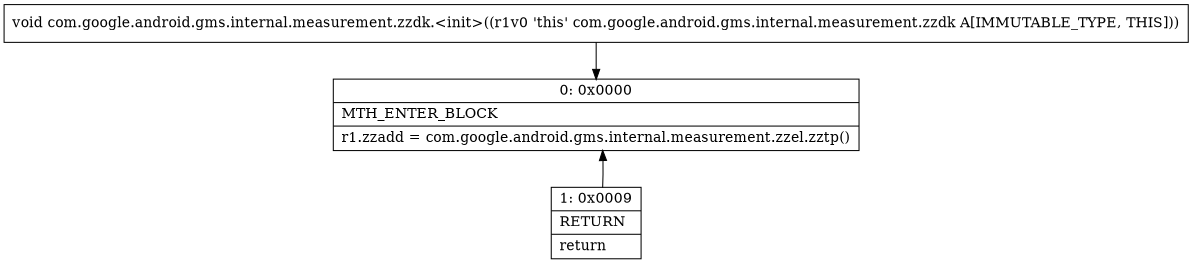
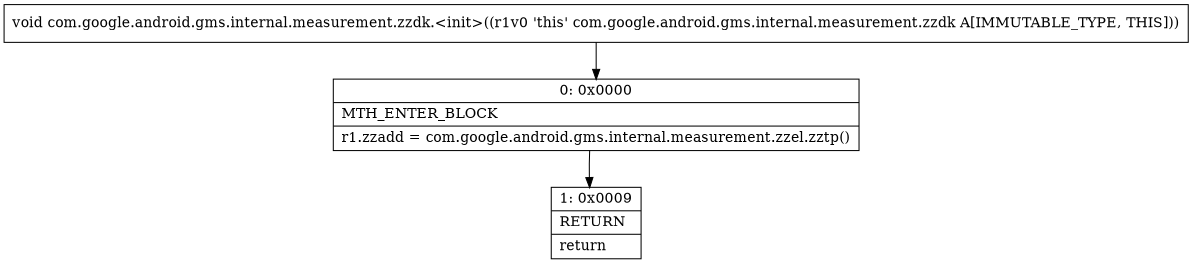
(603, 174) -> (589, 164)
